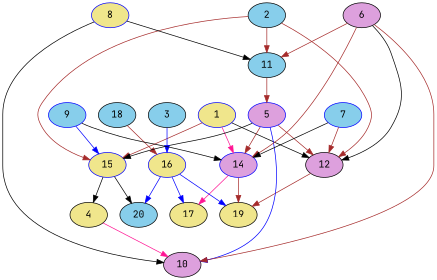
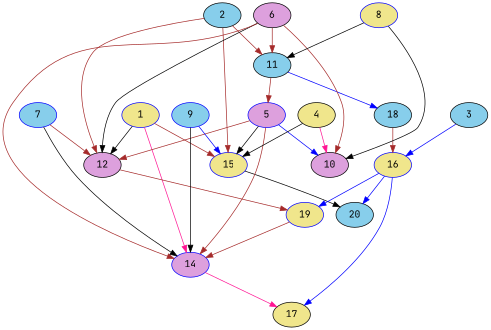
none -> (329, 89)
(238, 186) -> (251, 238)
(99, 187) -> (276, 138)
(238, 215) -> (305, 215)
